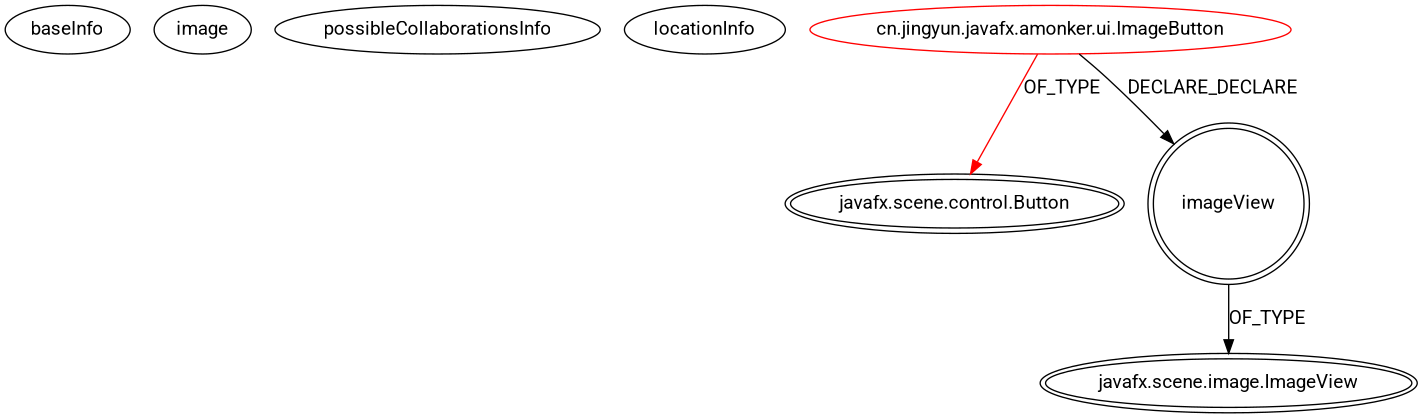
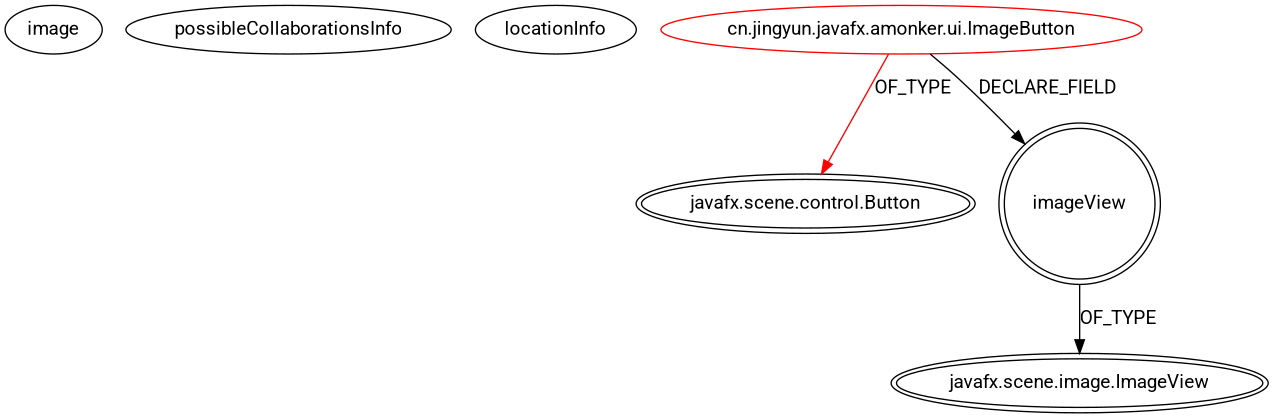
(68, 30) -> none
(1213, 88) -> (1048, 88)
